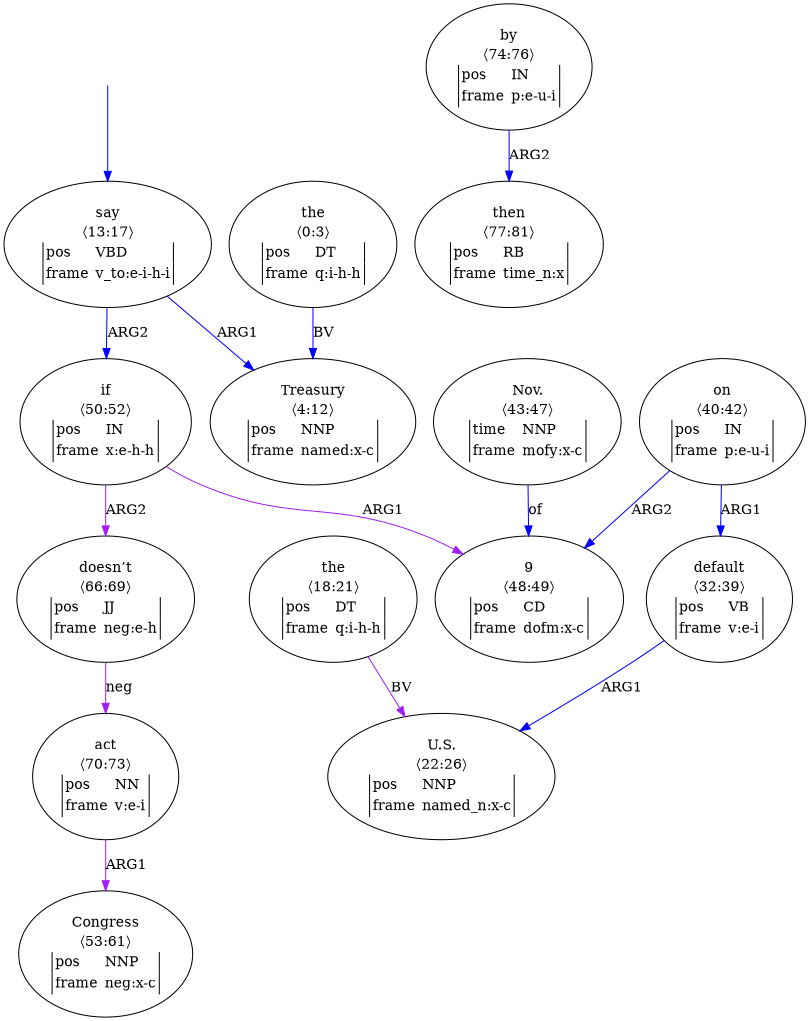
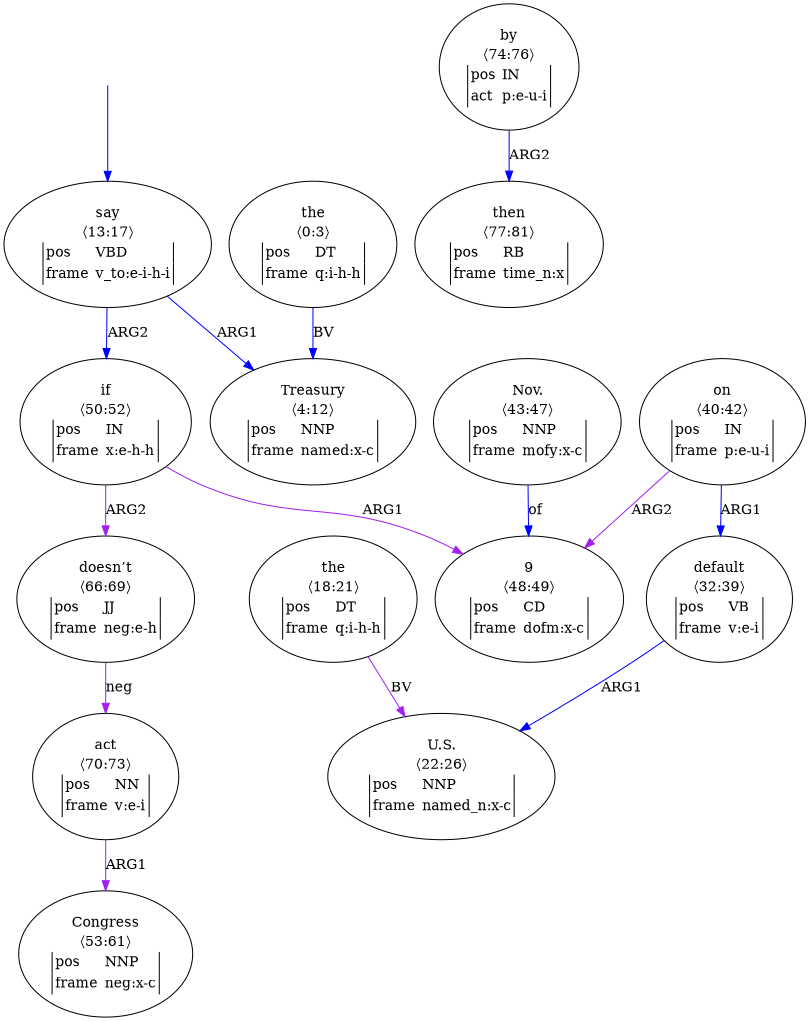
(483, 96) -> (482, 96)
(489, 430) -> (485, 430)
(631, 506) -> (631, 506)
